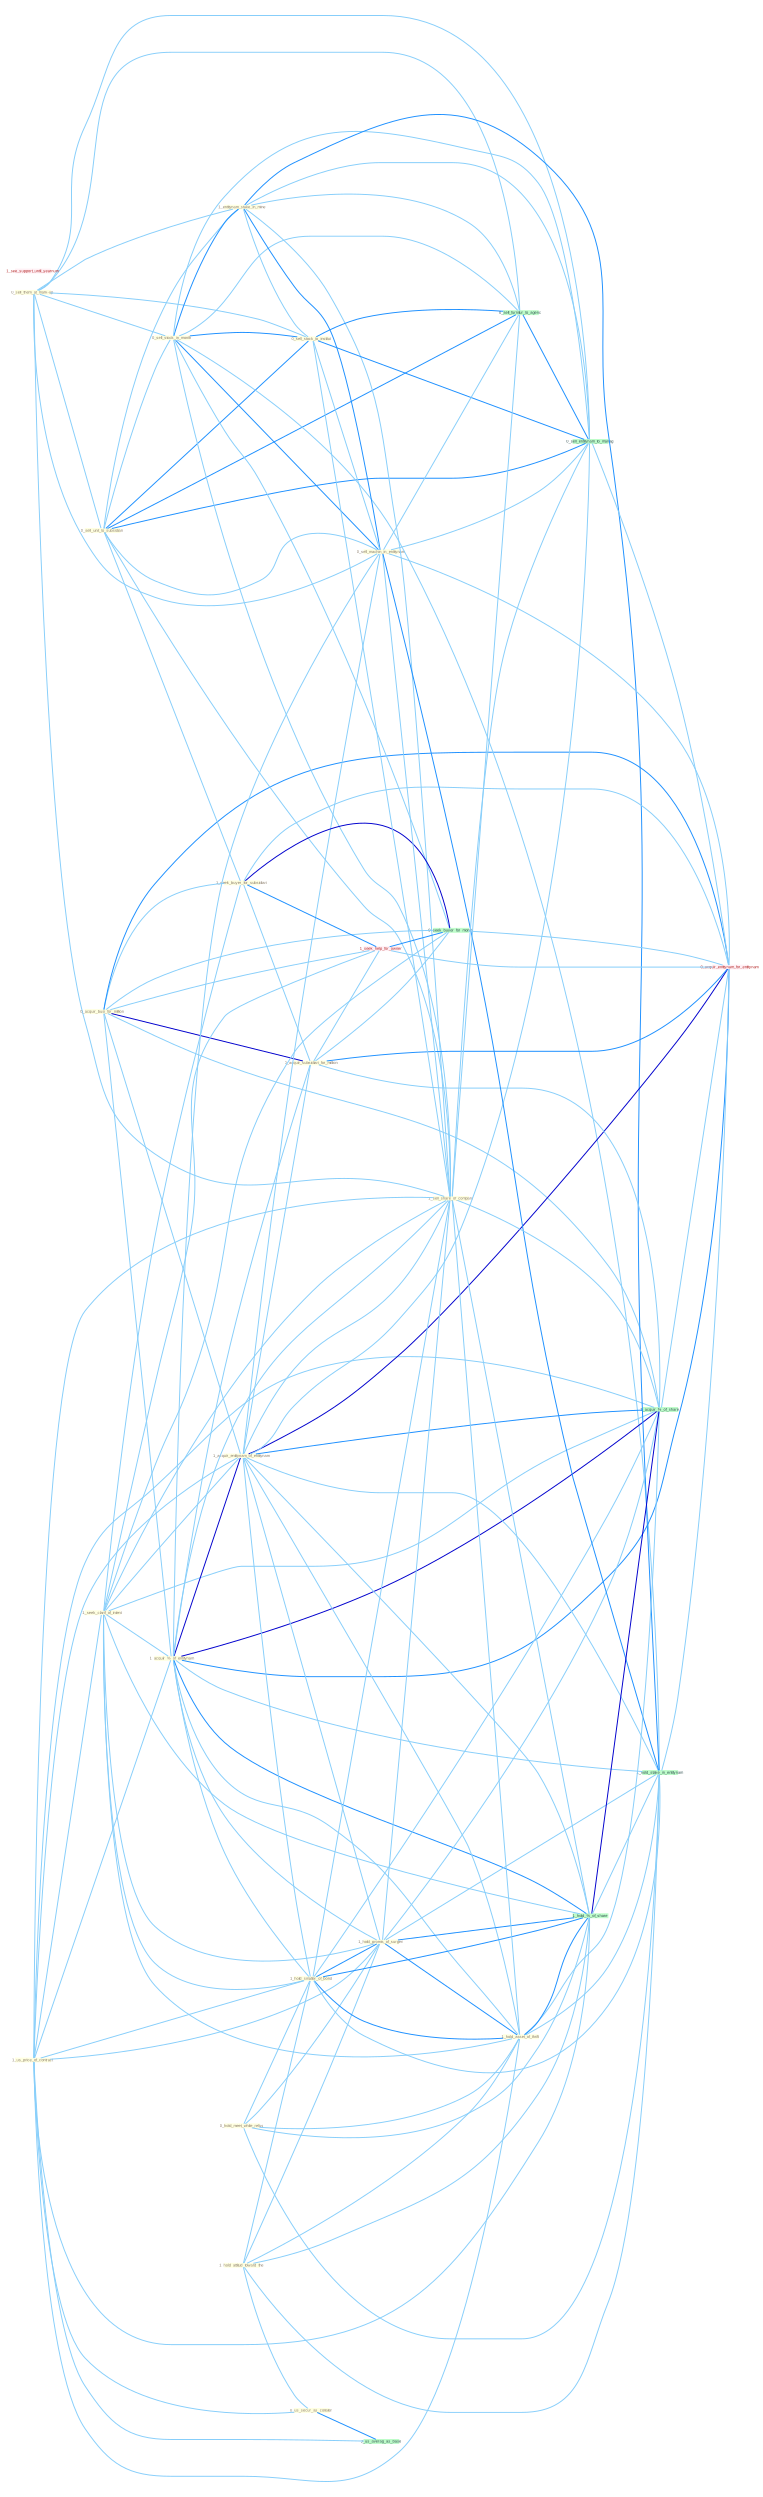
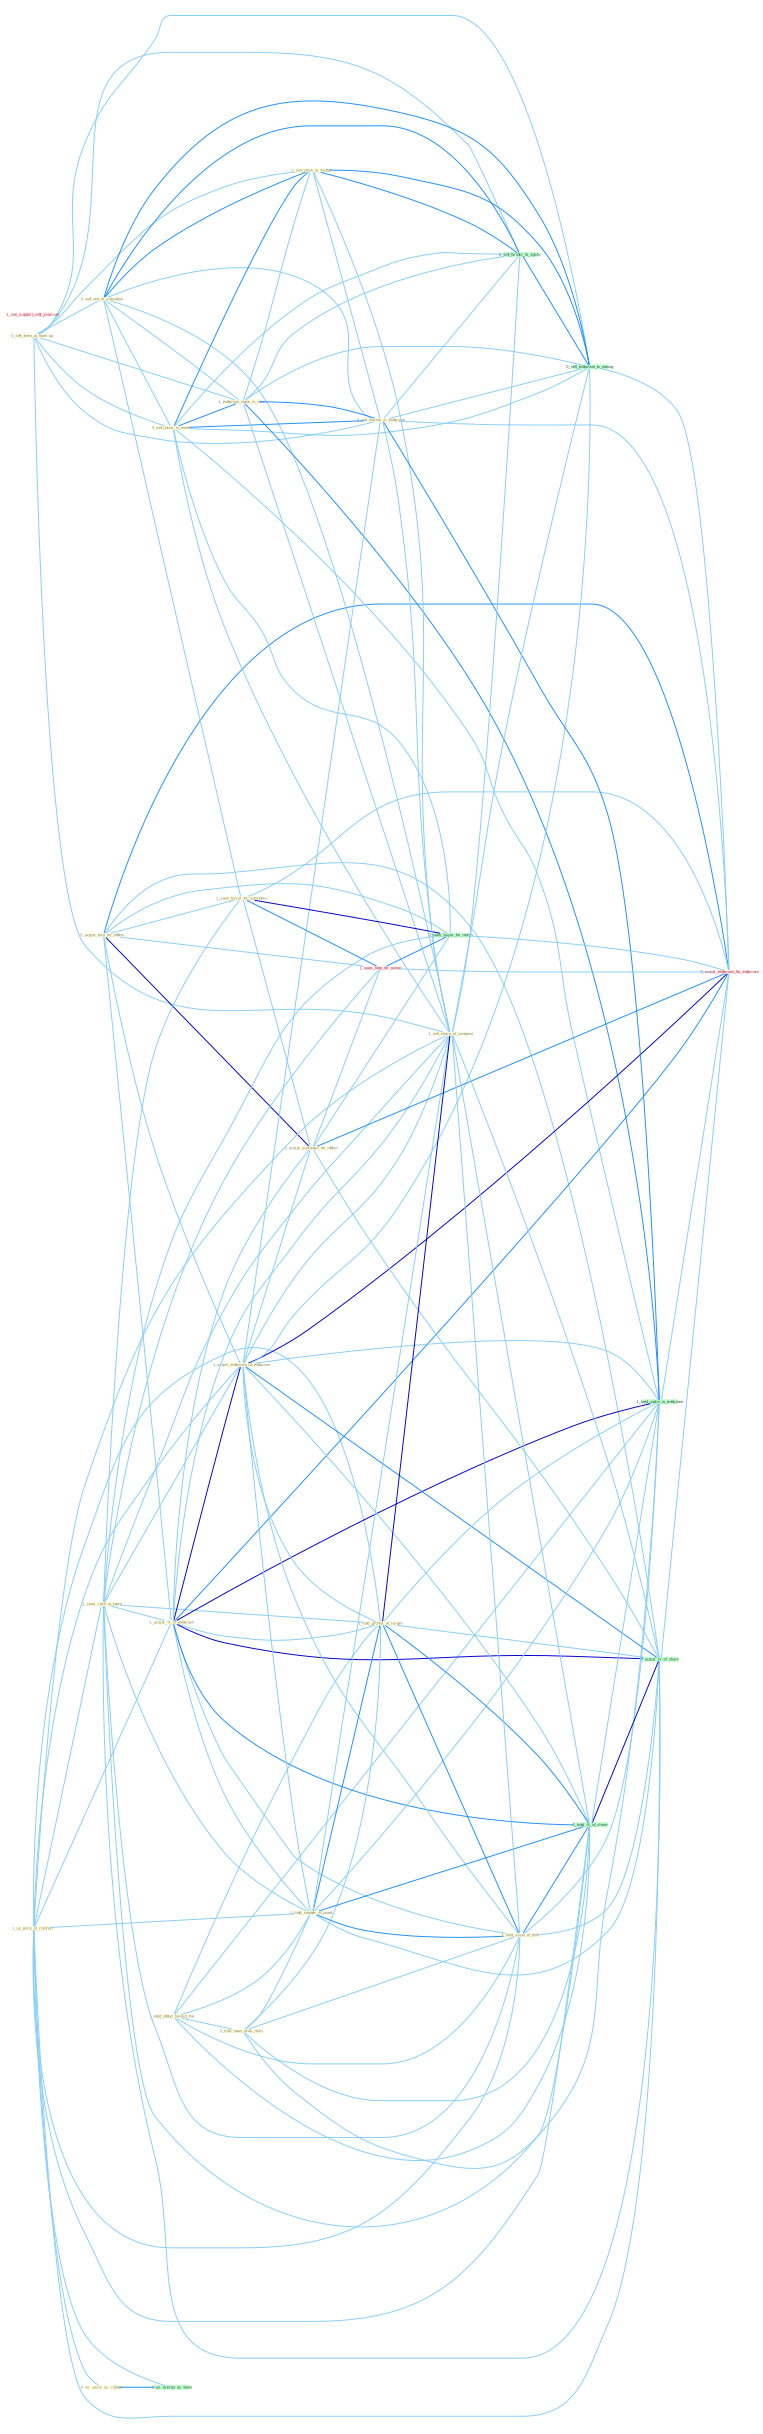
(208, 972) -> none
(415, 1589) -> (416, 1329)
(391, 1737) -> (408, 1499)
(264, 2335) -> (207, 2024)
